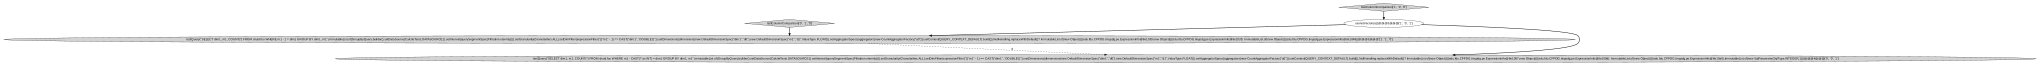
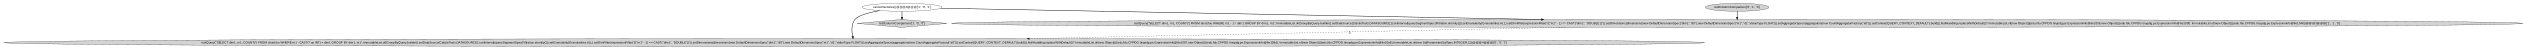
(1384, 14) -> (902, 14)
(790, 23) -> (1737, 7)
